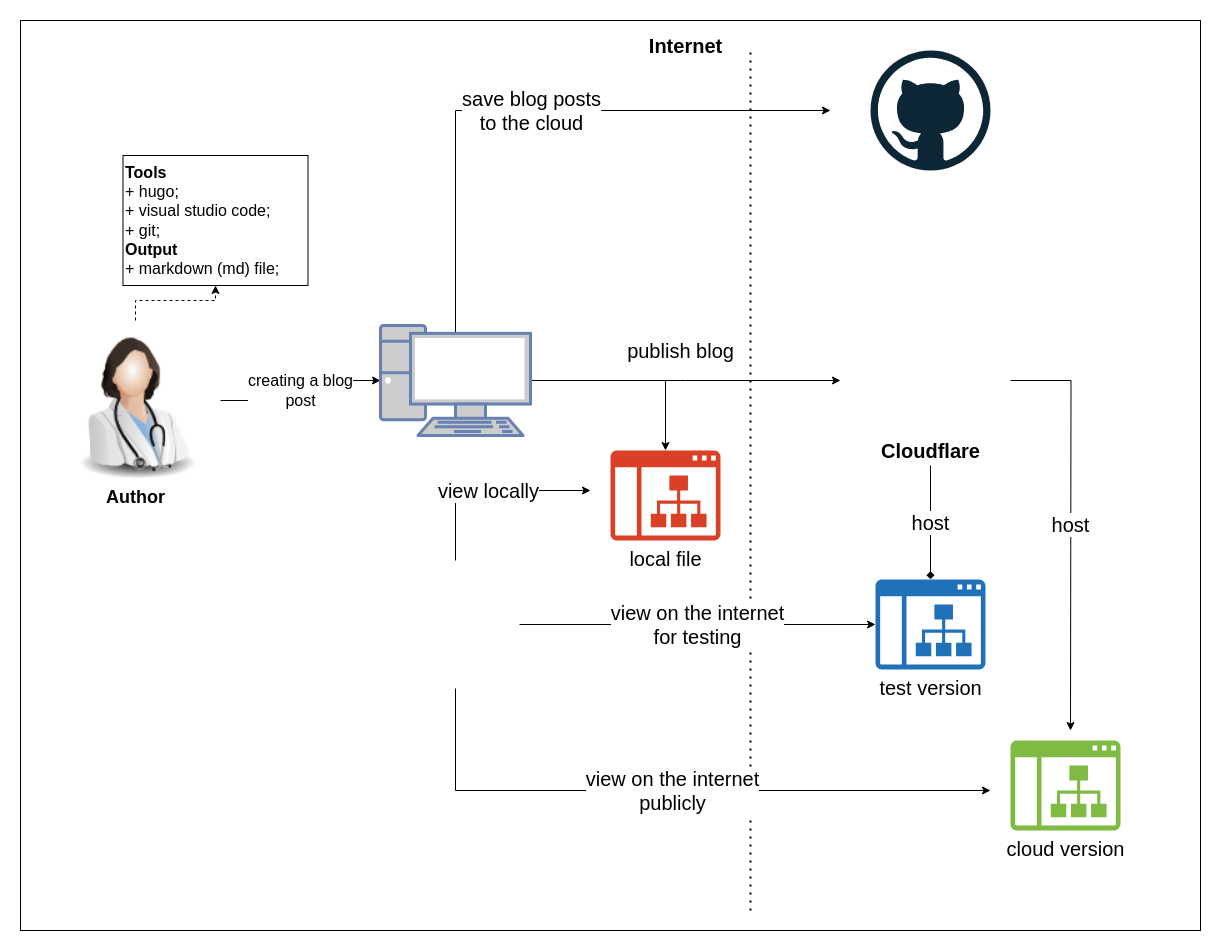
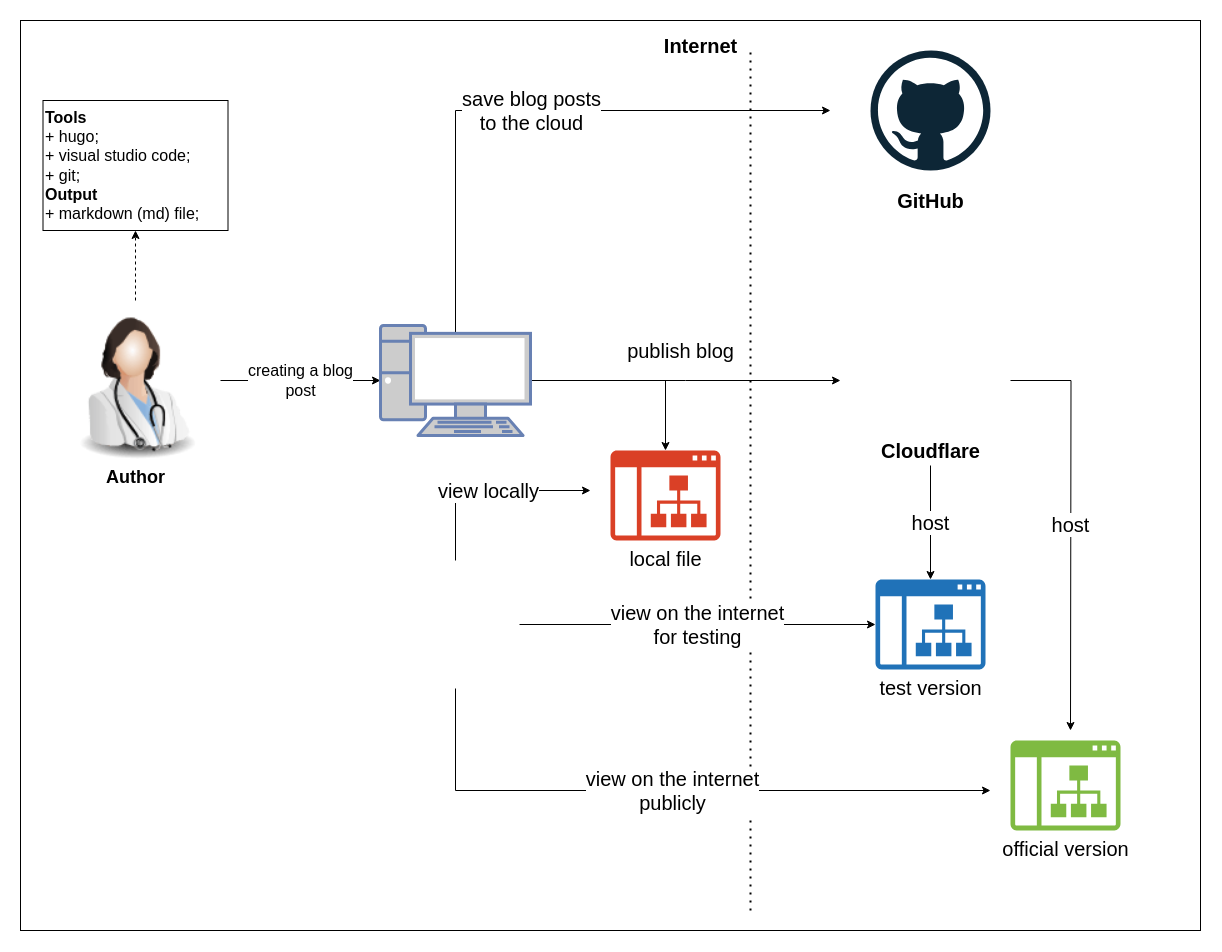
(686, 46) -> (701, 46)
none -> (931, 201)
(216, 221) -> (136, 166)
(136, 401) -> (136, 381)
(931, 571) -> (931, 571)
(1066, 850) -> (1066, 850)
